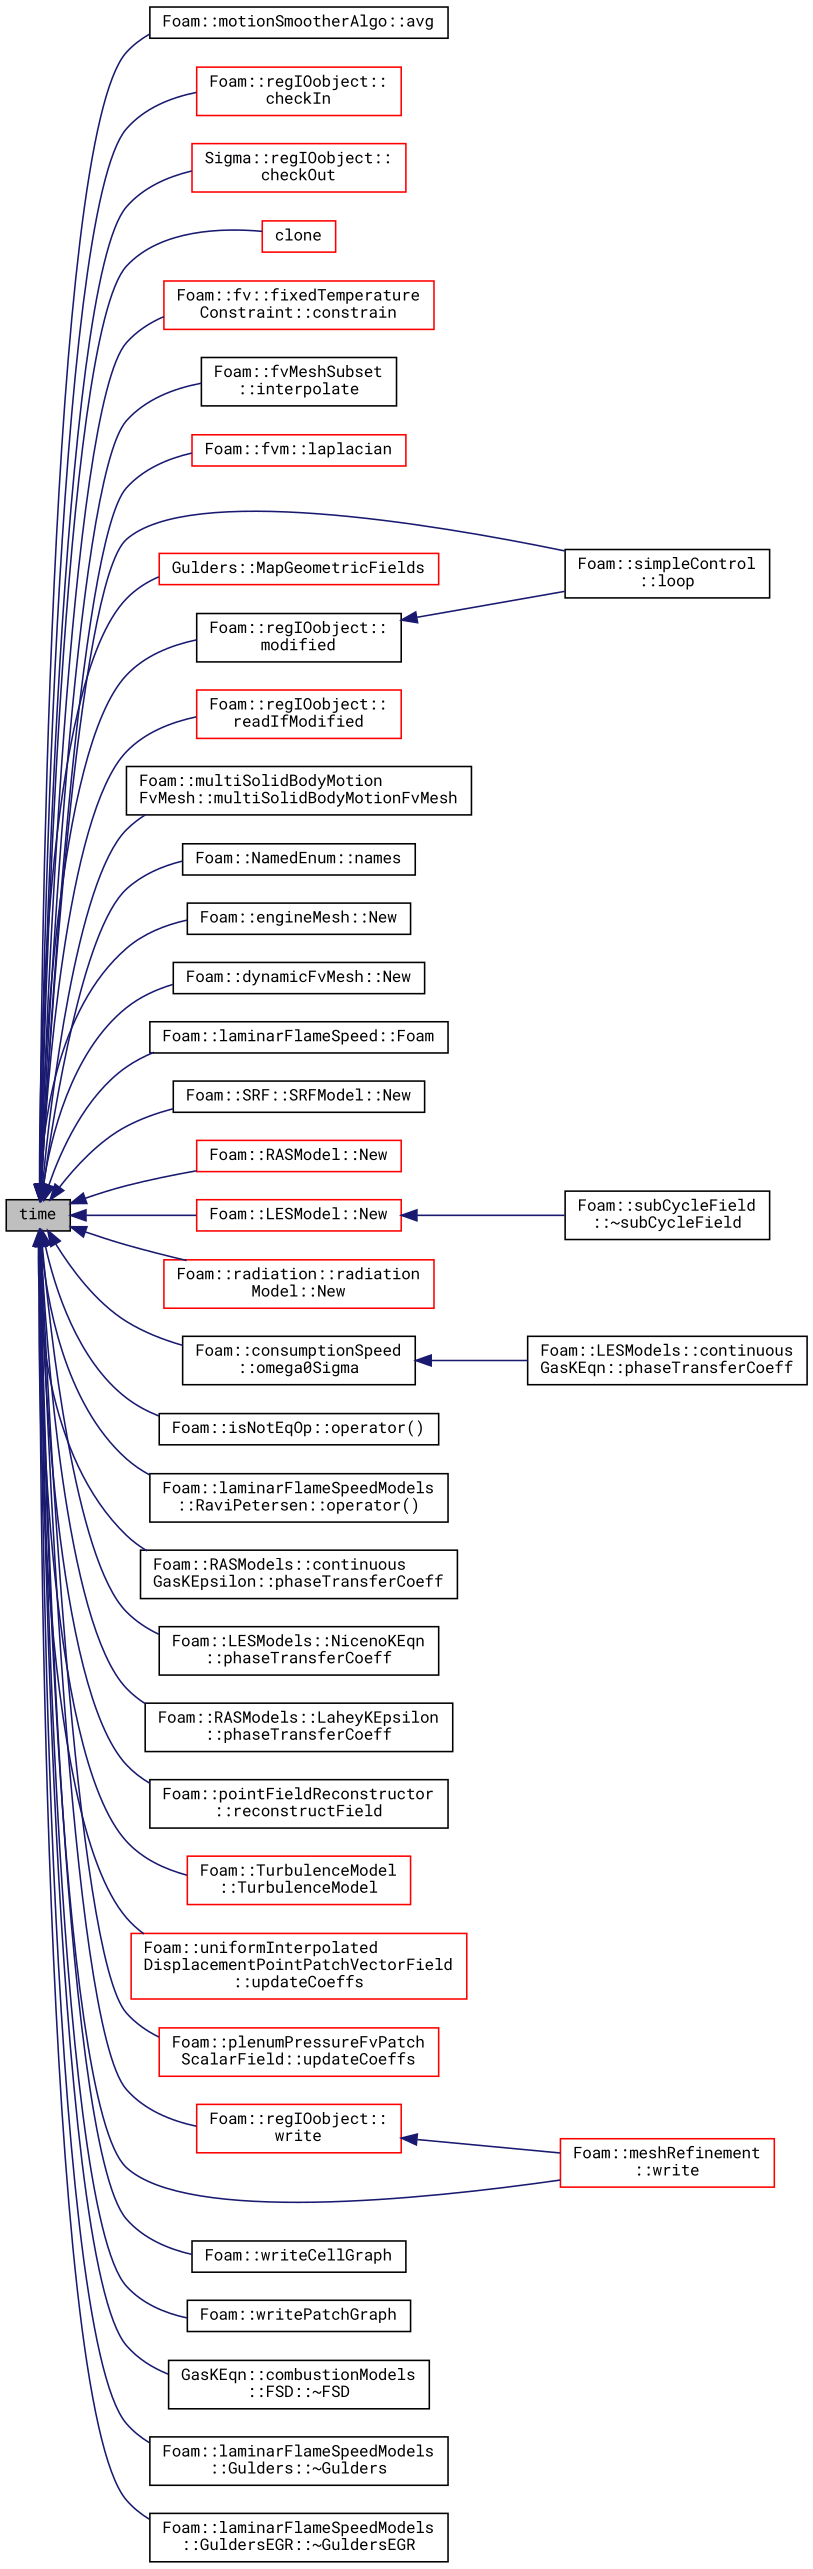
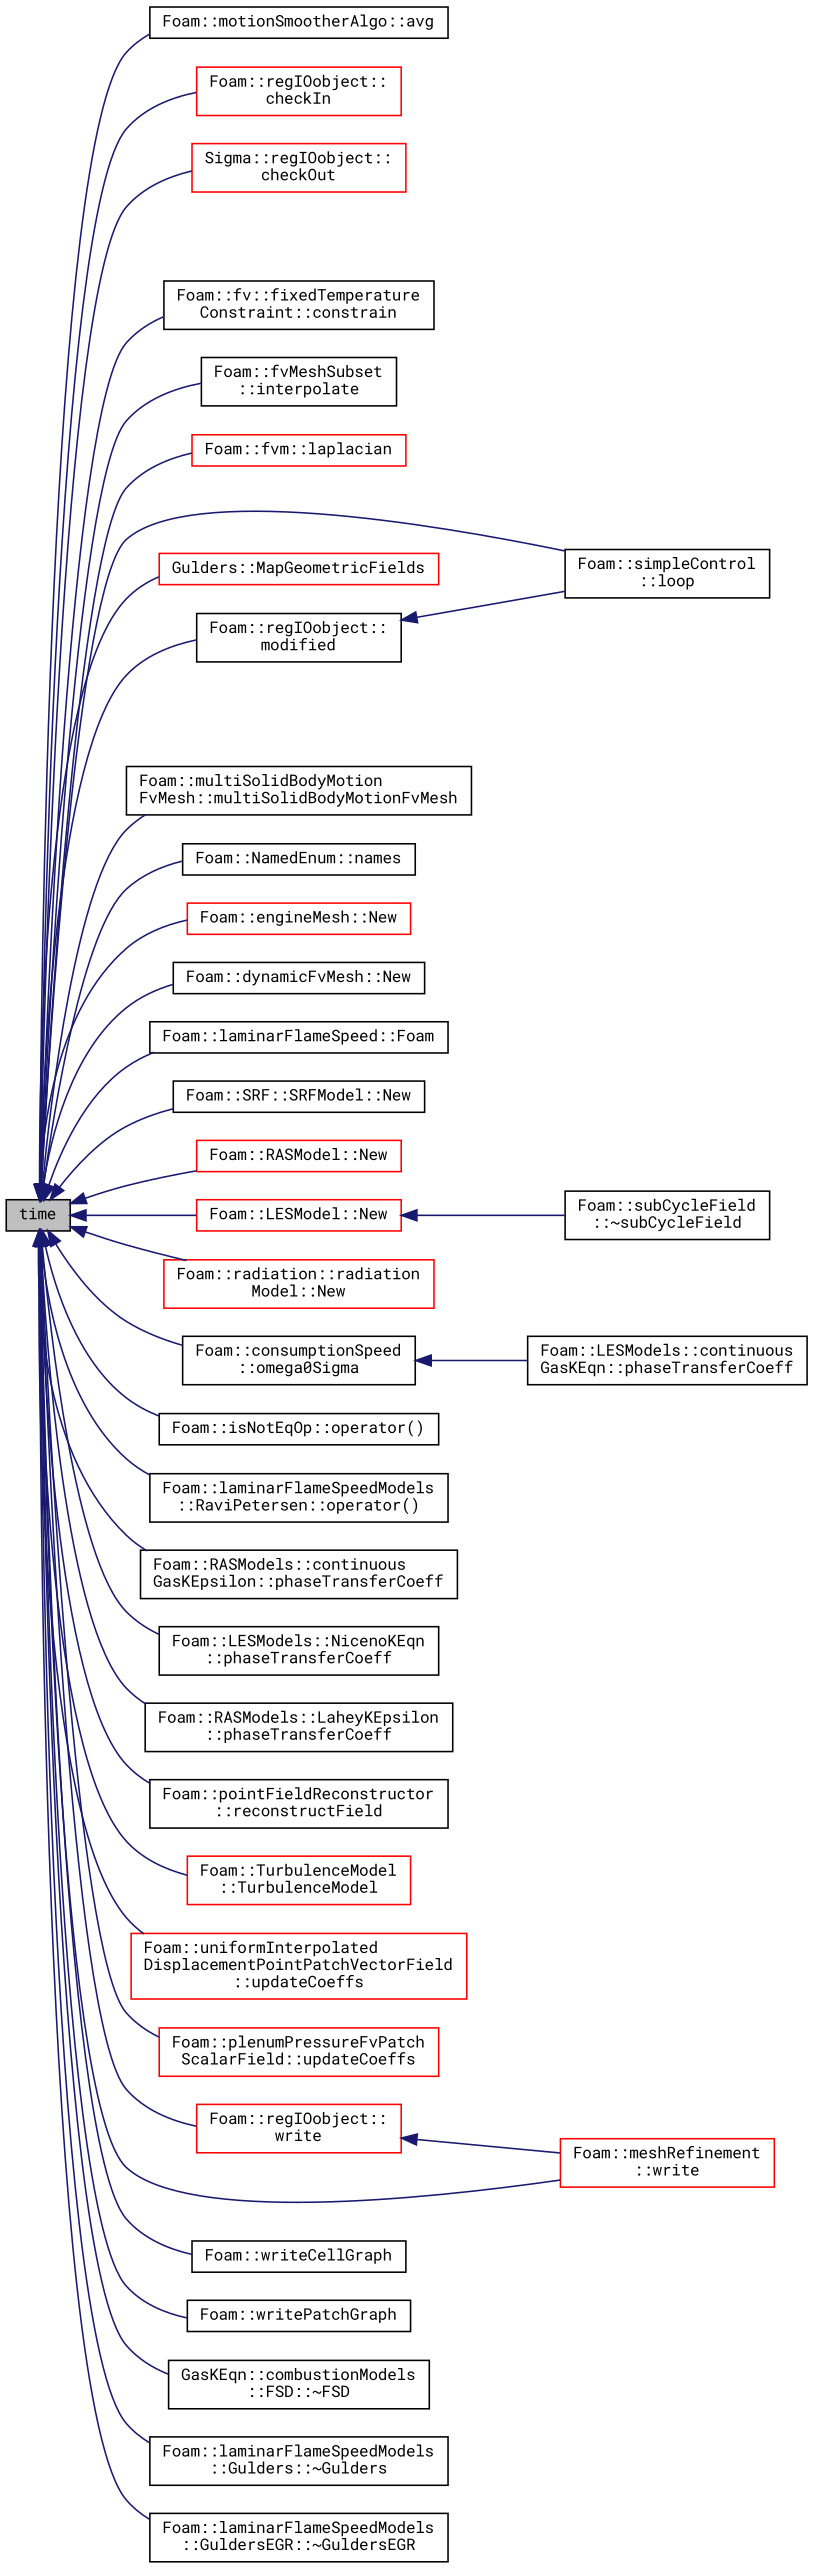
(299, 237) -> none
(299, 305) -> (299, 305)
(299, 714) -> none
(299, 919) -> (299, 919)
